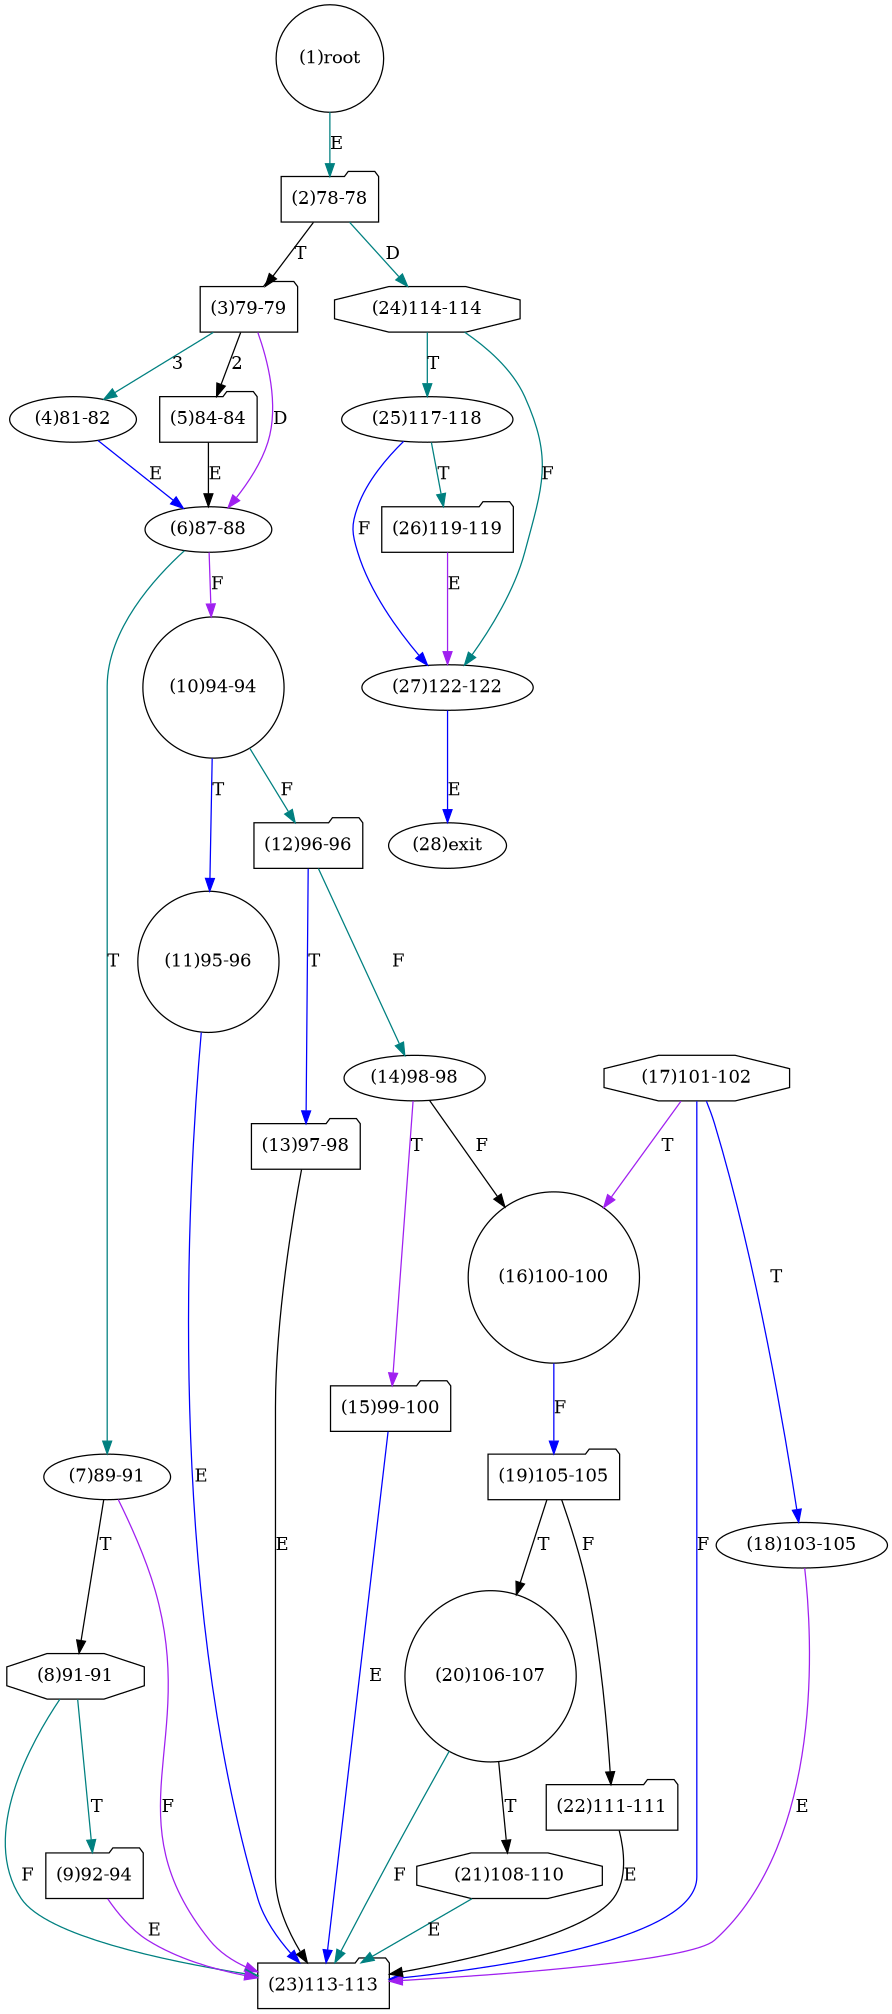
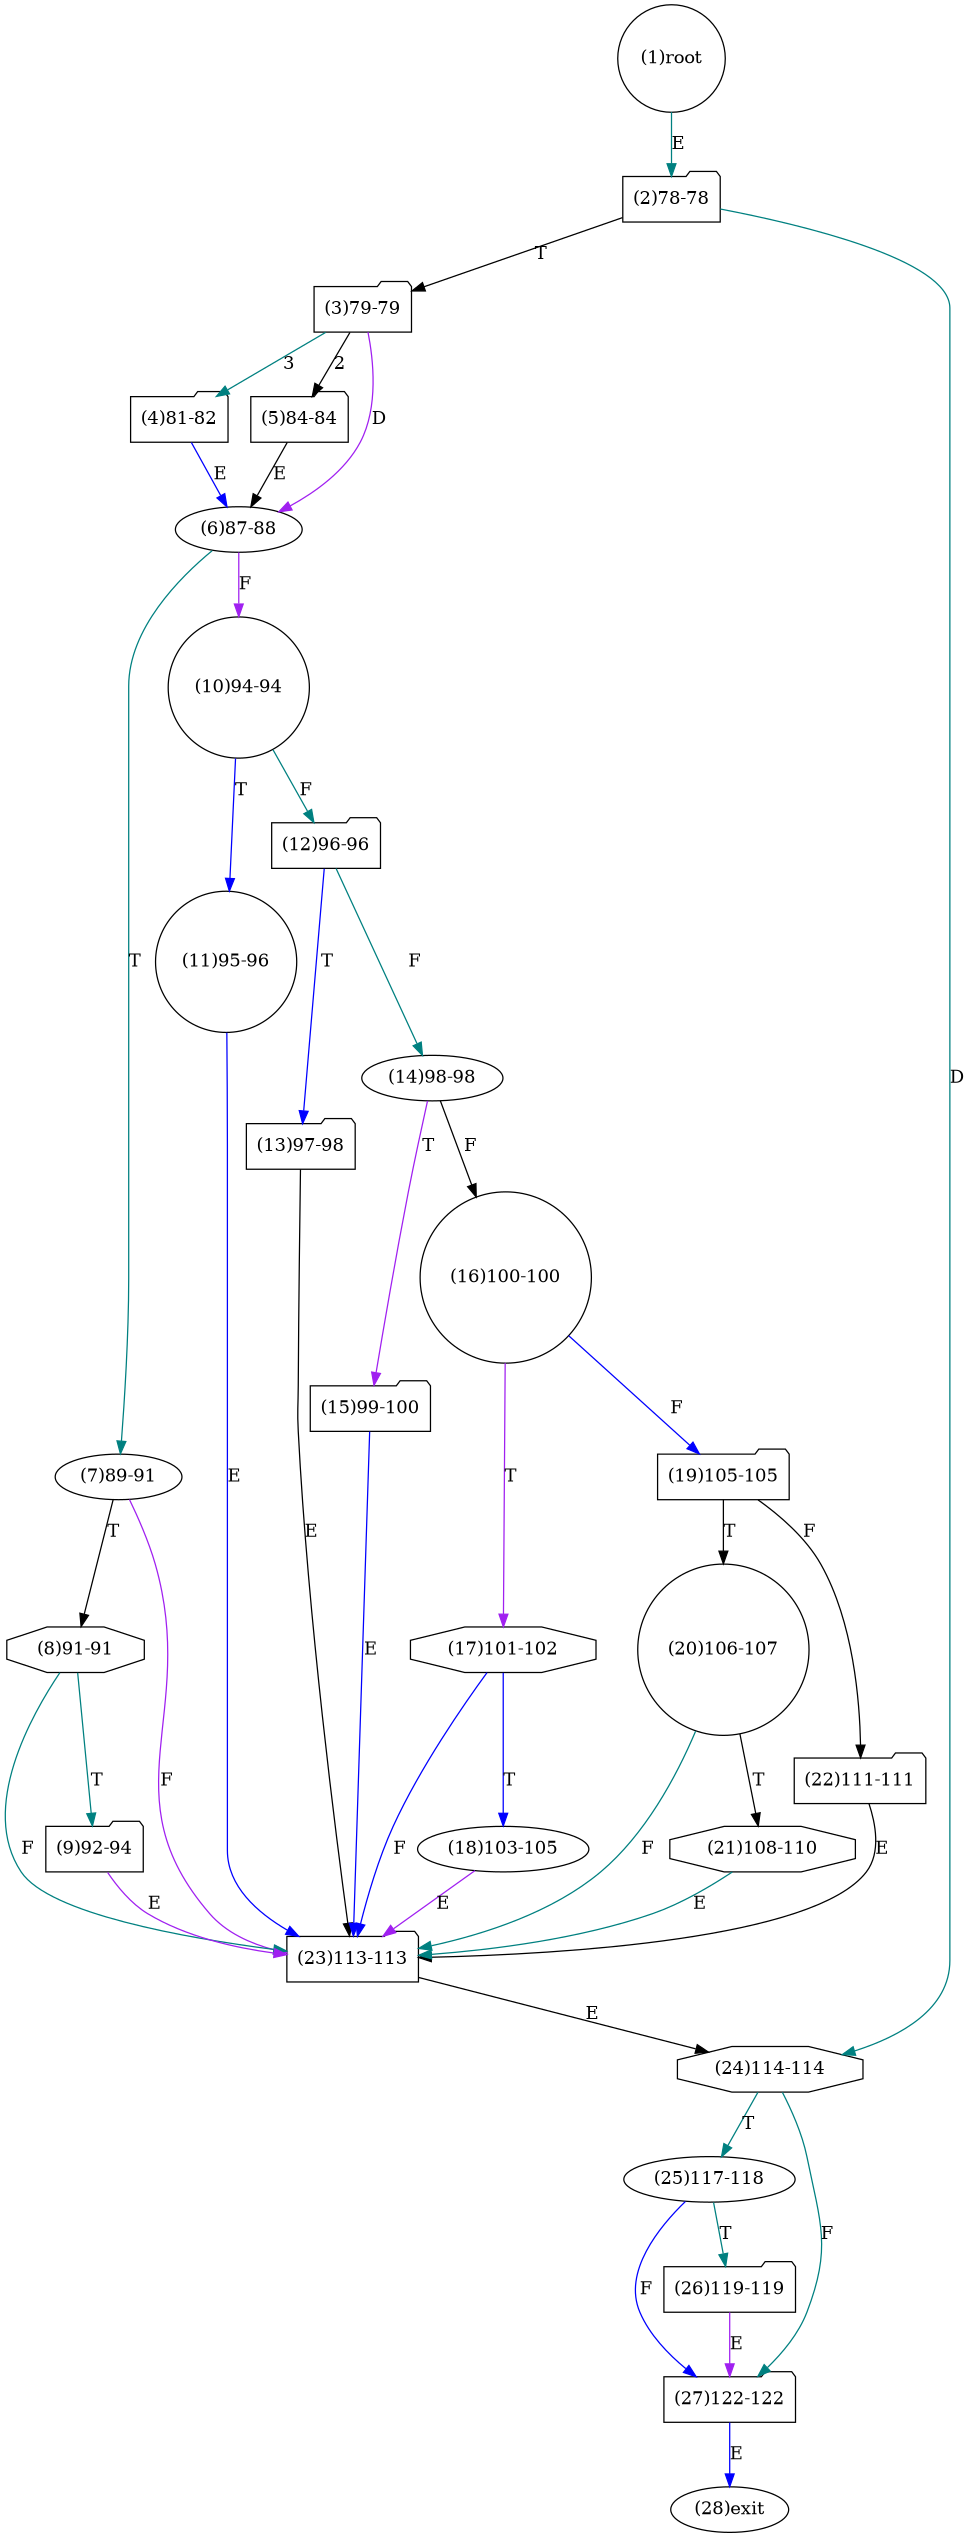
(73, 419) -> (179, 419)
(448, 687) -> (730, 2399)
(646, 1149) -> (504, 1489)
none -> (557, 2013)
